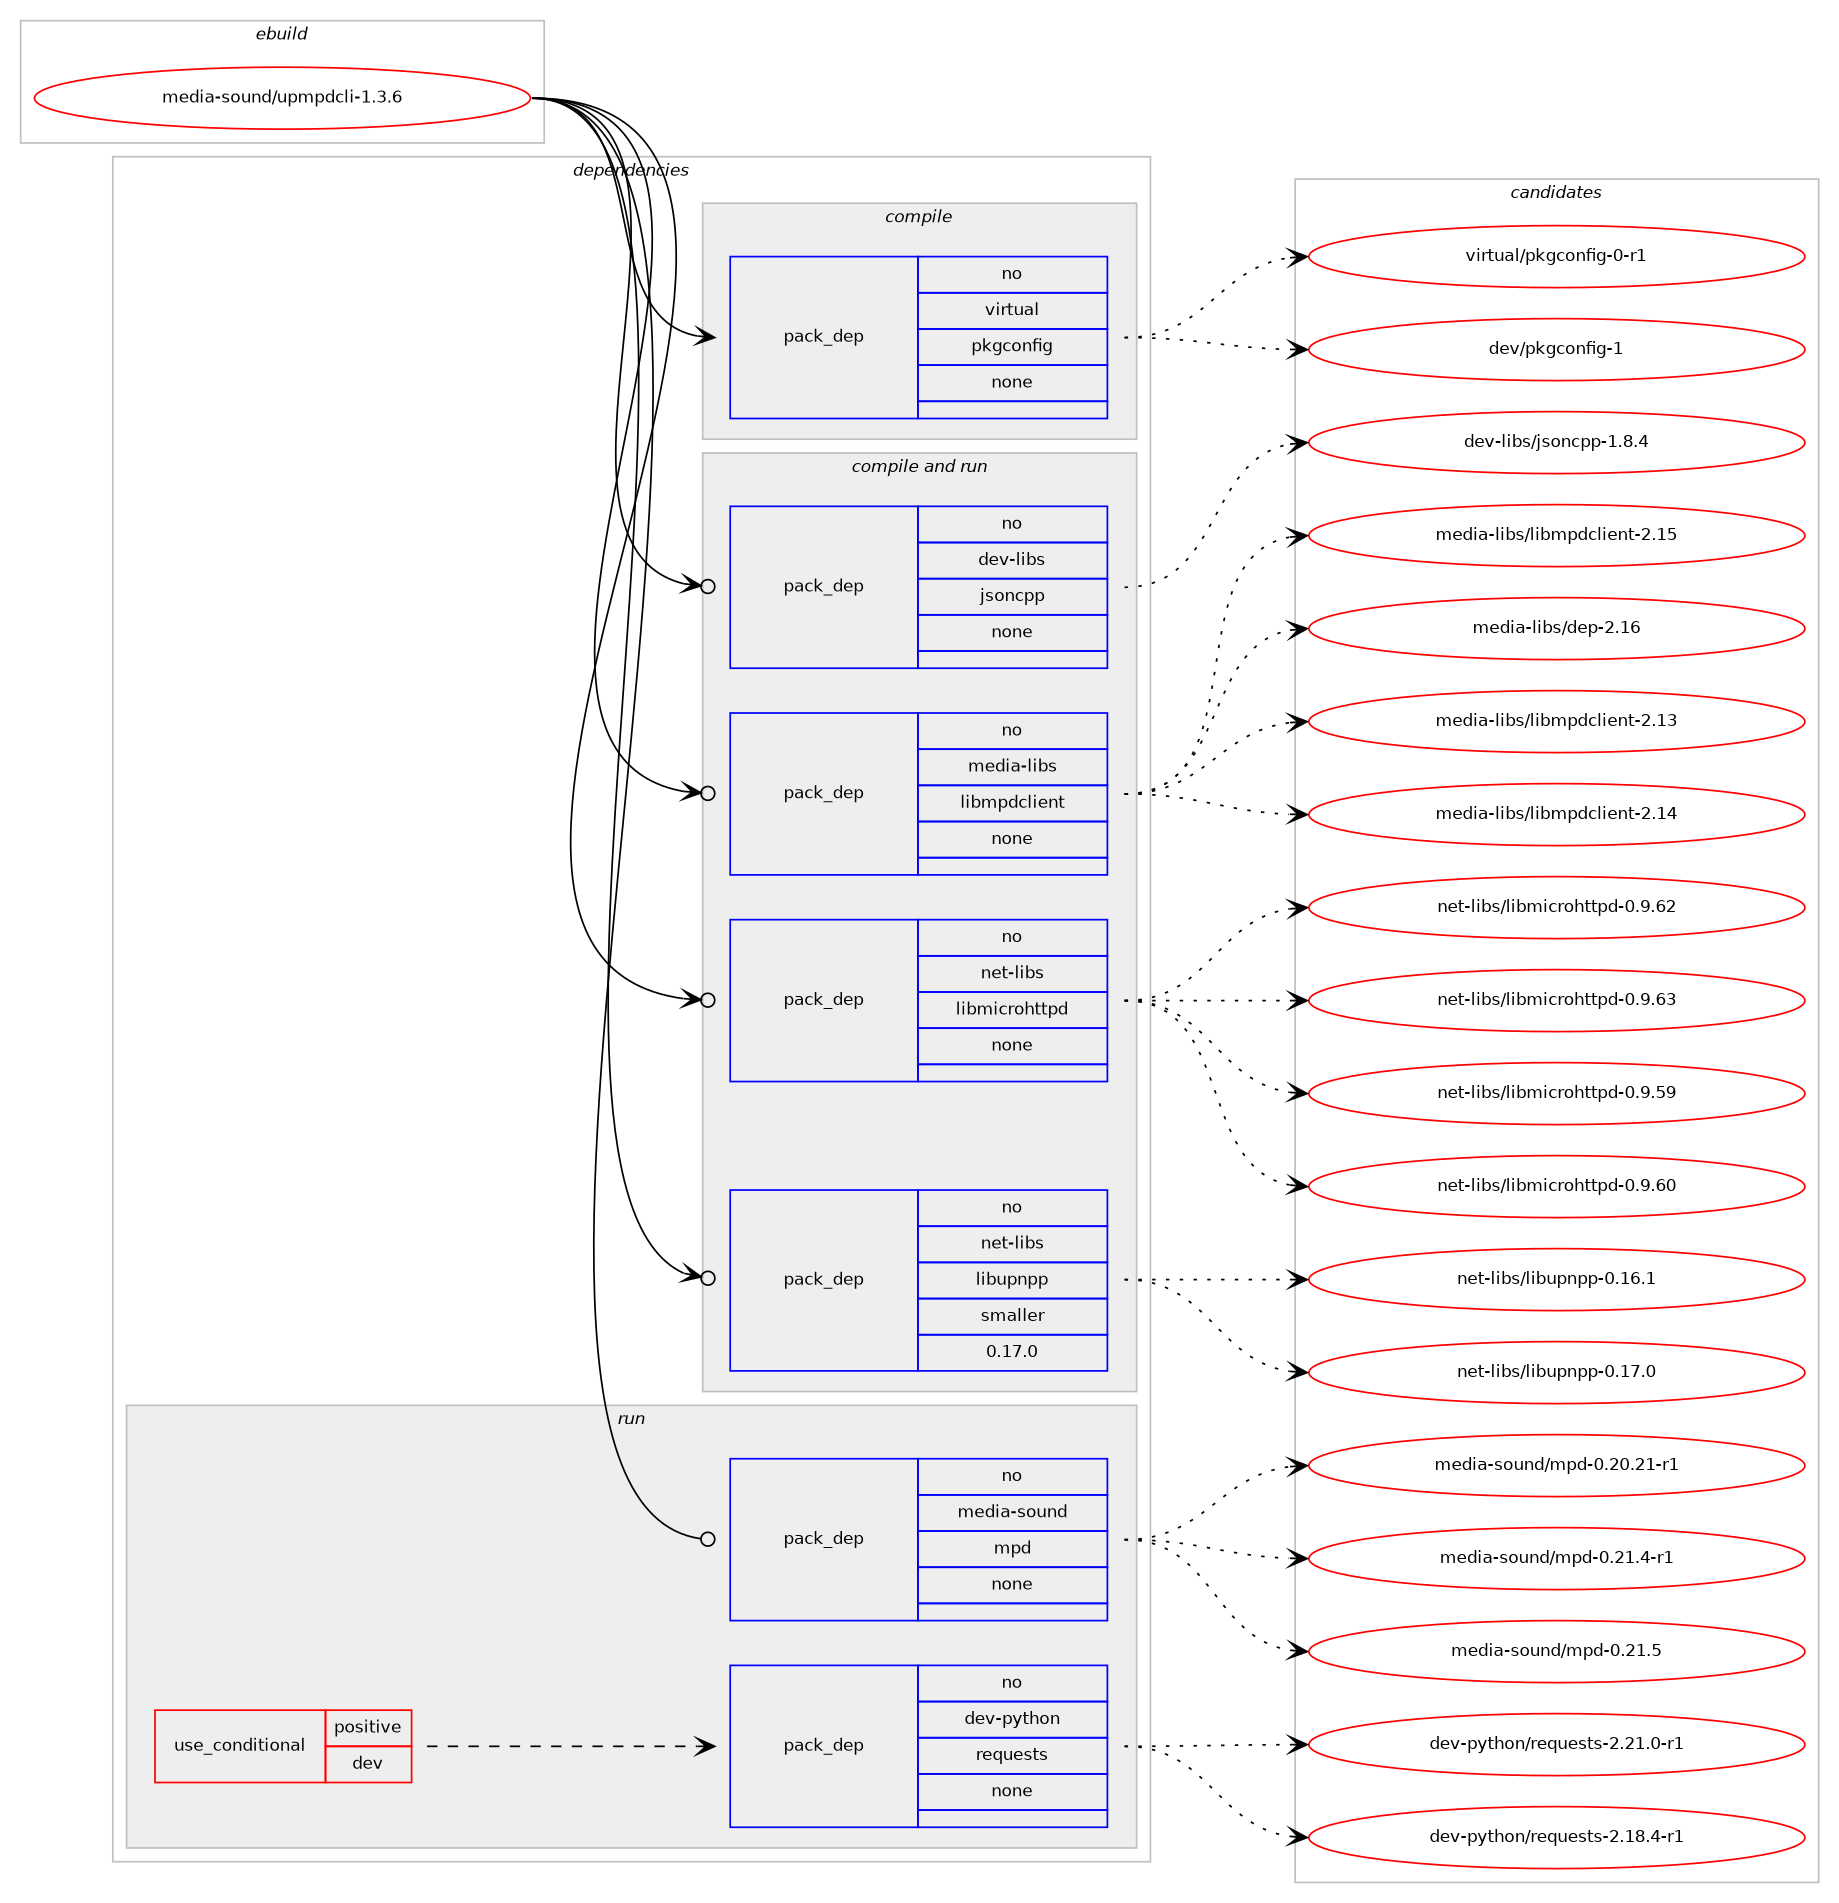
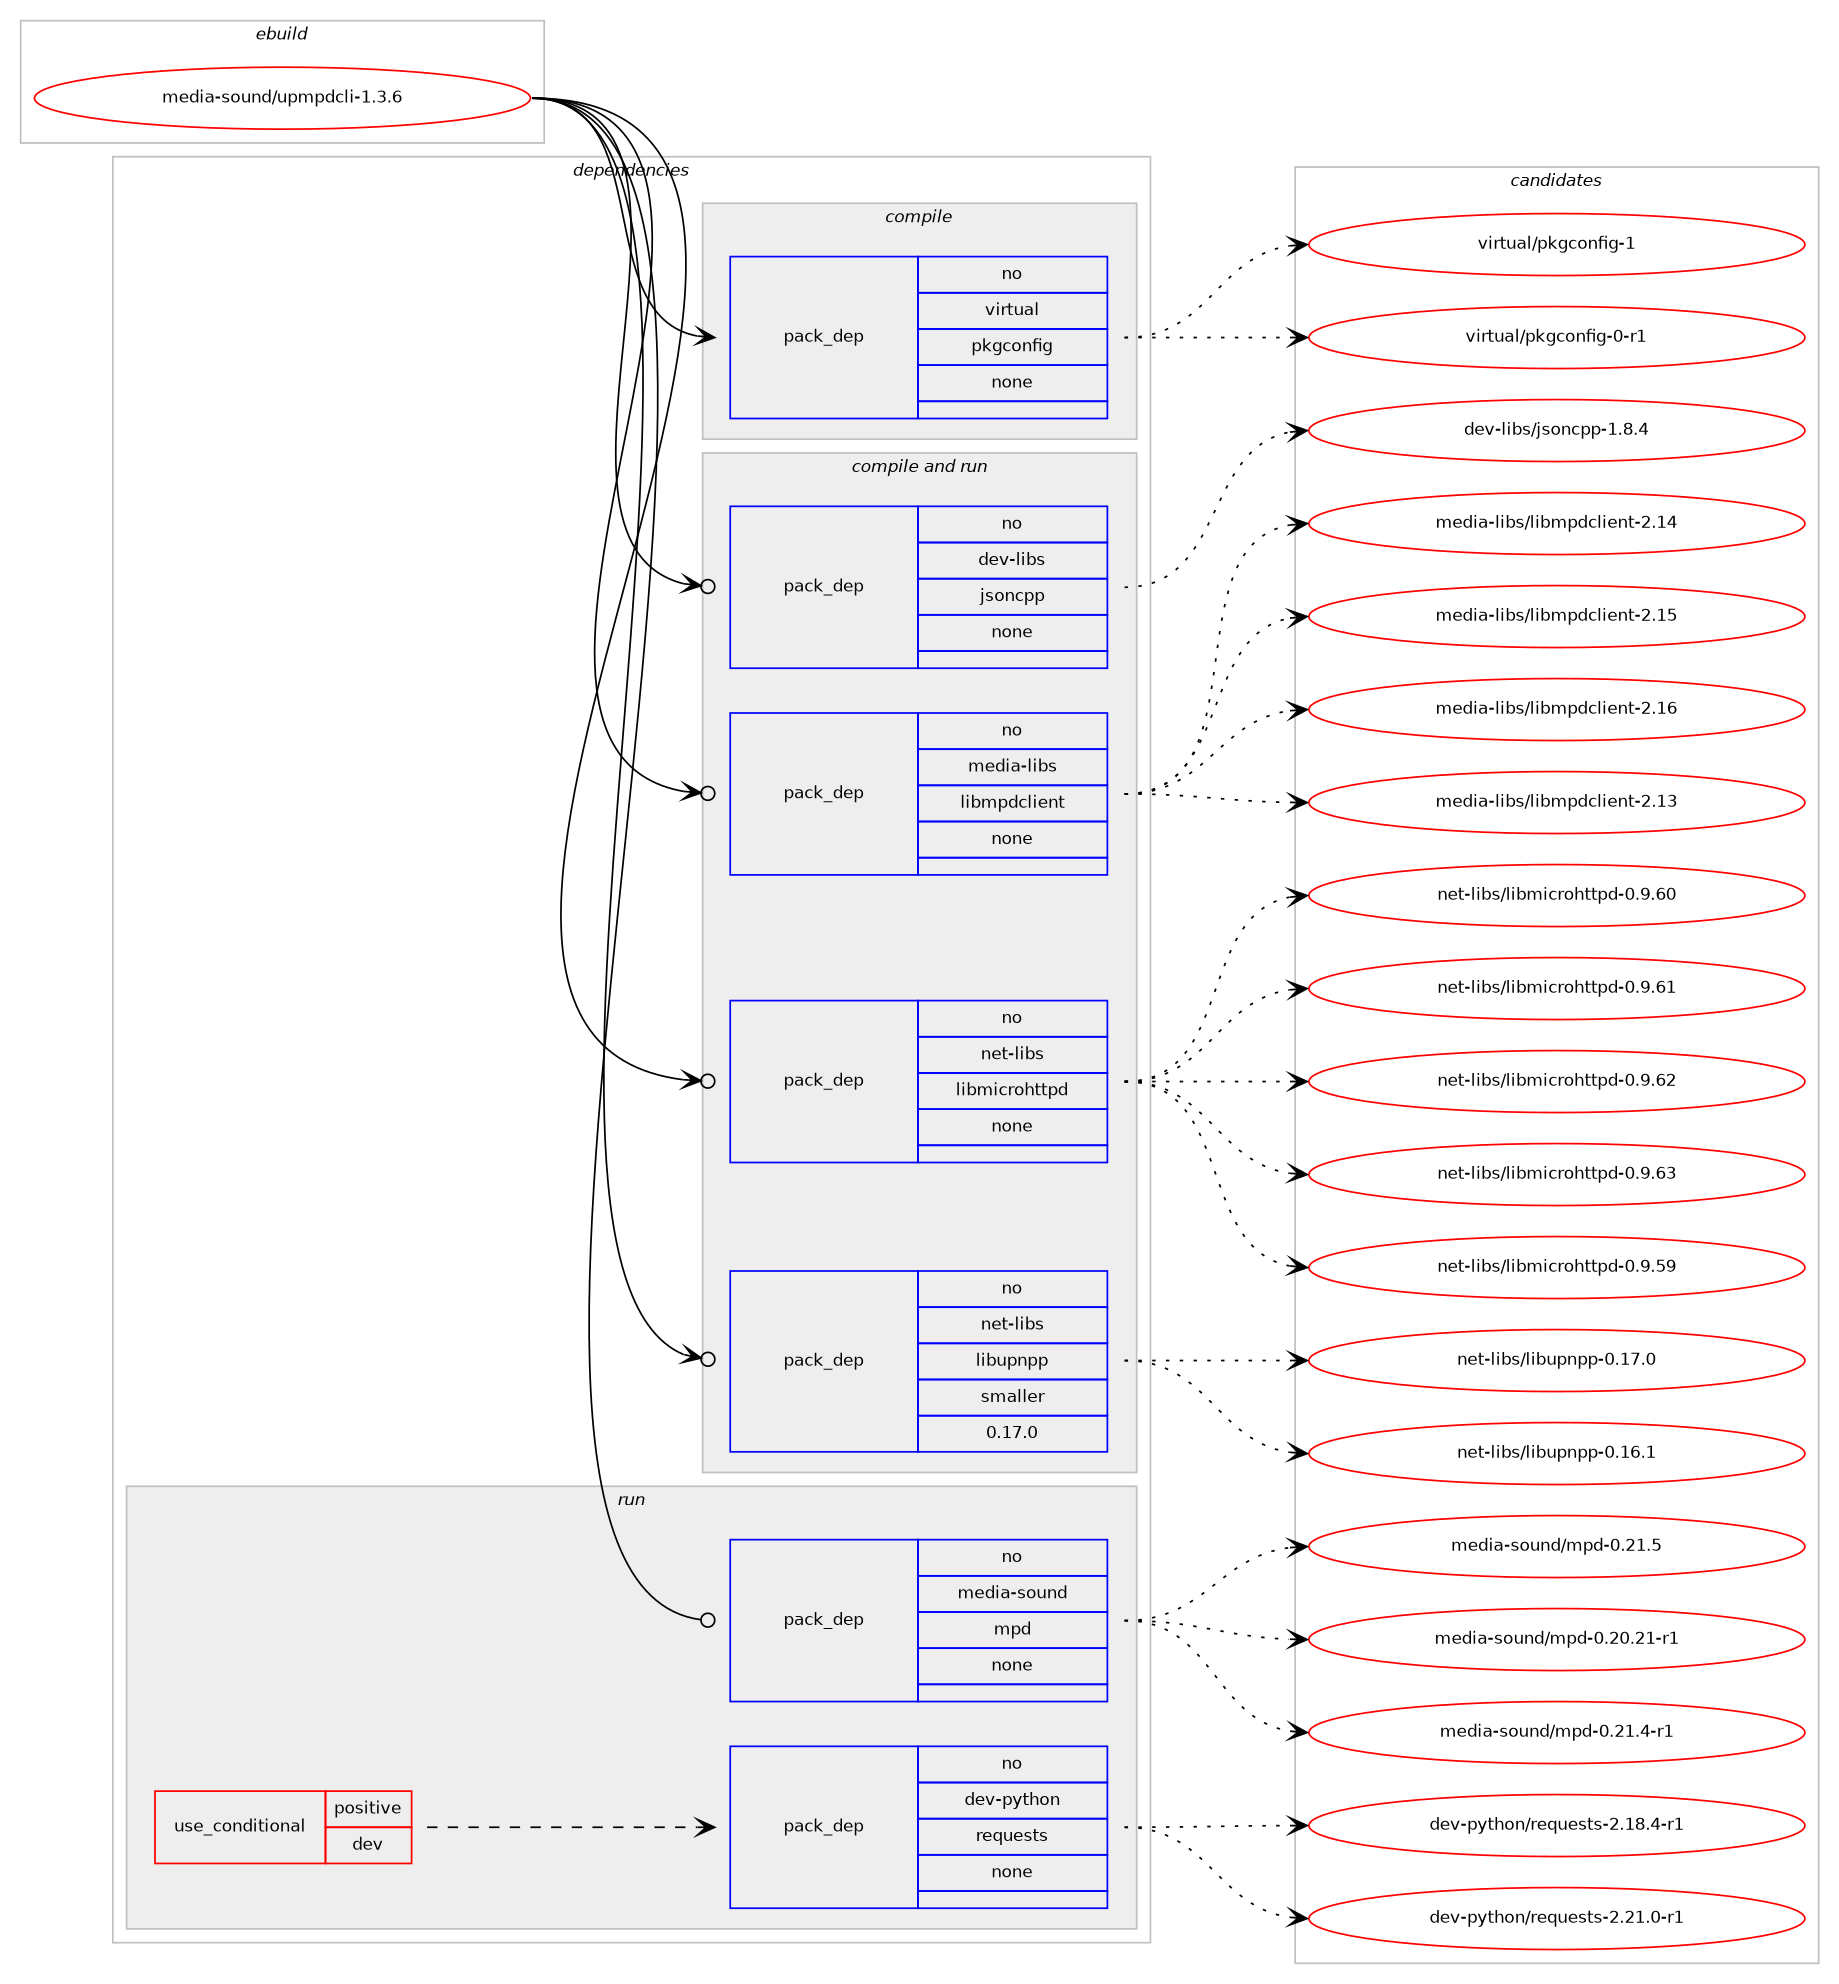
(1557, 350) -> (1557, 245)
(1557, 629) -> (1557, 710)
none -> (1557, 989)
